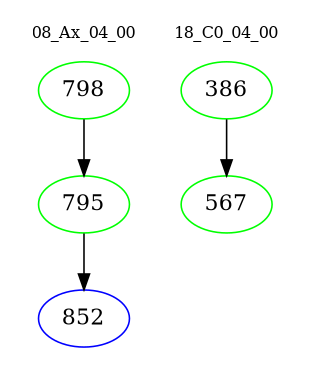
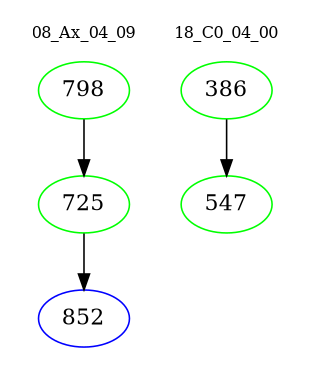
(84, 34) -> (84, 34)
(84, 204) -> (84, 204)
(227, 204) -> (227, 204)
